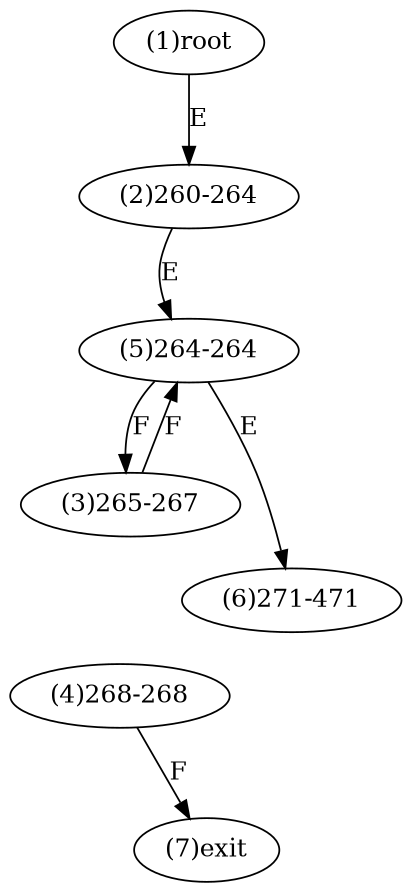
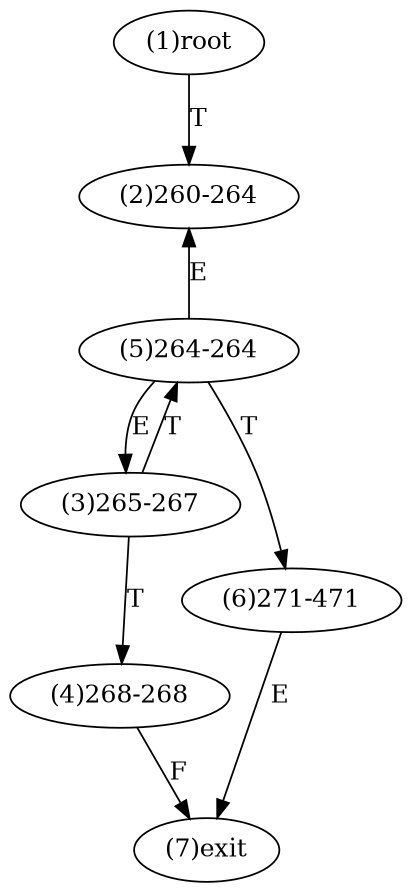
(199, 120) -> (199, 120)
(160, 265) -> (189, 283)
(141, 428) -> (141, 428)
(173, 428) -> (173, 428)
(249, 428) -> (249, 428)
none -> (126, 591)
none -> (252, 717)
